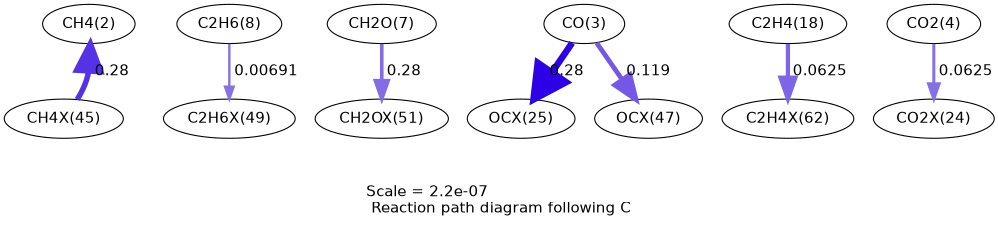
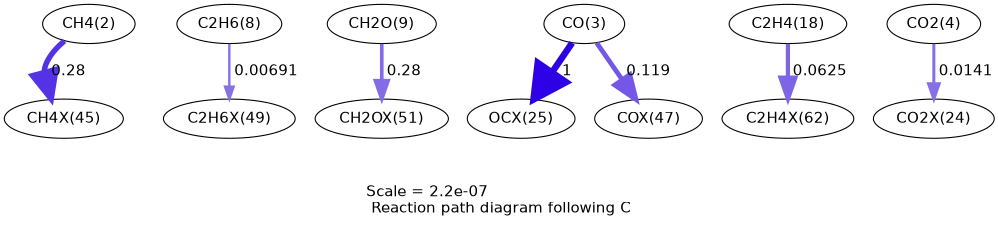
(382, 24) -> (382, 24)
(565, 71) -> (565, 71)
(964, 71) -> (964, 71)
(84, 86) -> (51, 55)
(649, 119) -> (649, 119)
